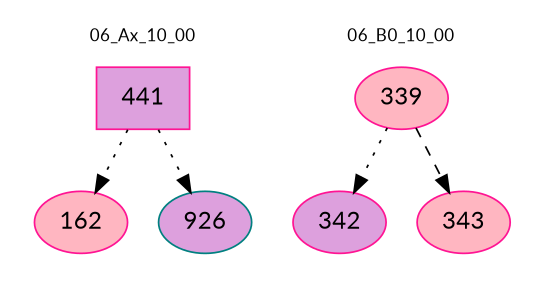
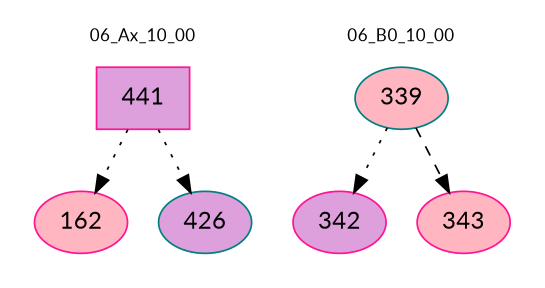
(402, 98) -> (402, 98)
(205, 222) -> (205, 222)
